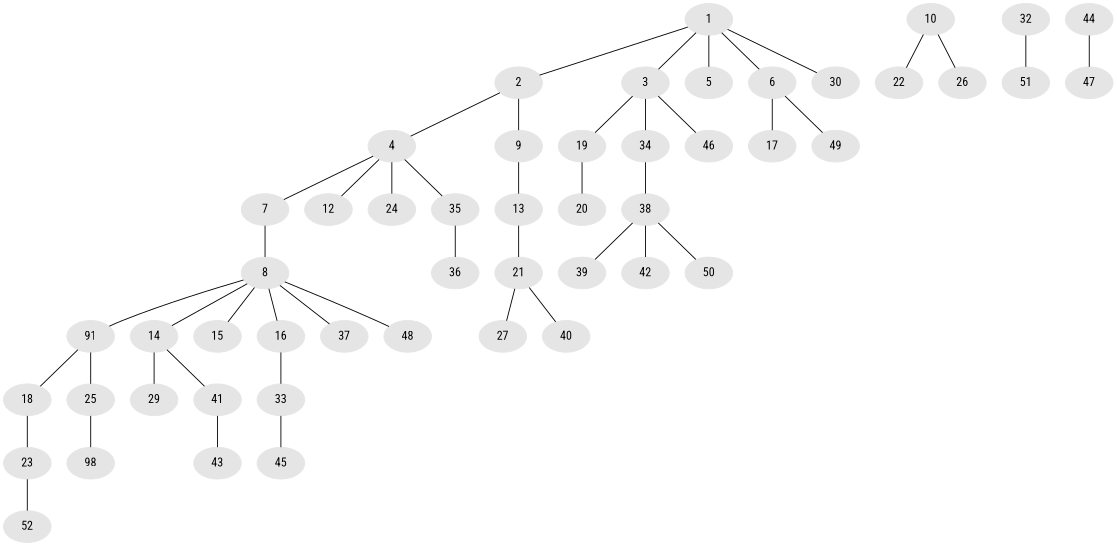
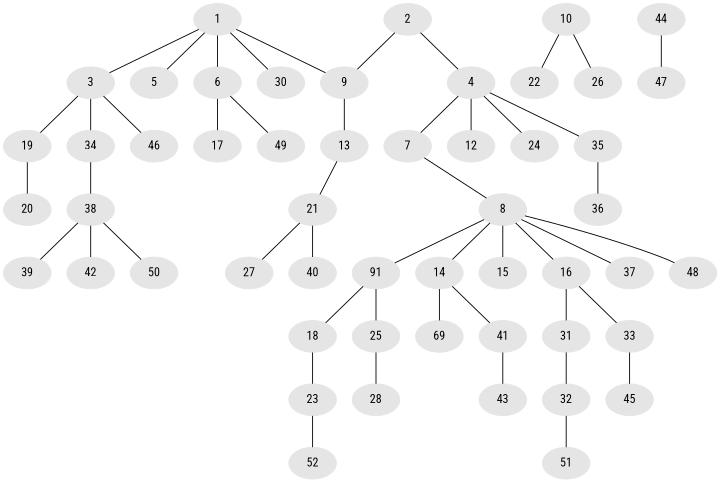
(614, 51) -> (281, 51)
none -> (566, 336)
(154, 400) -> (439, 336)
(91, 463) -> (376, 400)
